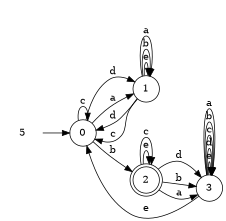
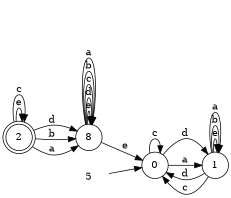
(109, 155) -> none
(209, 188) -> (89, 137)
